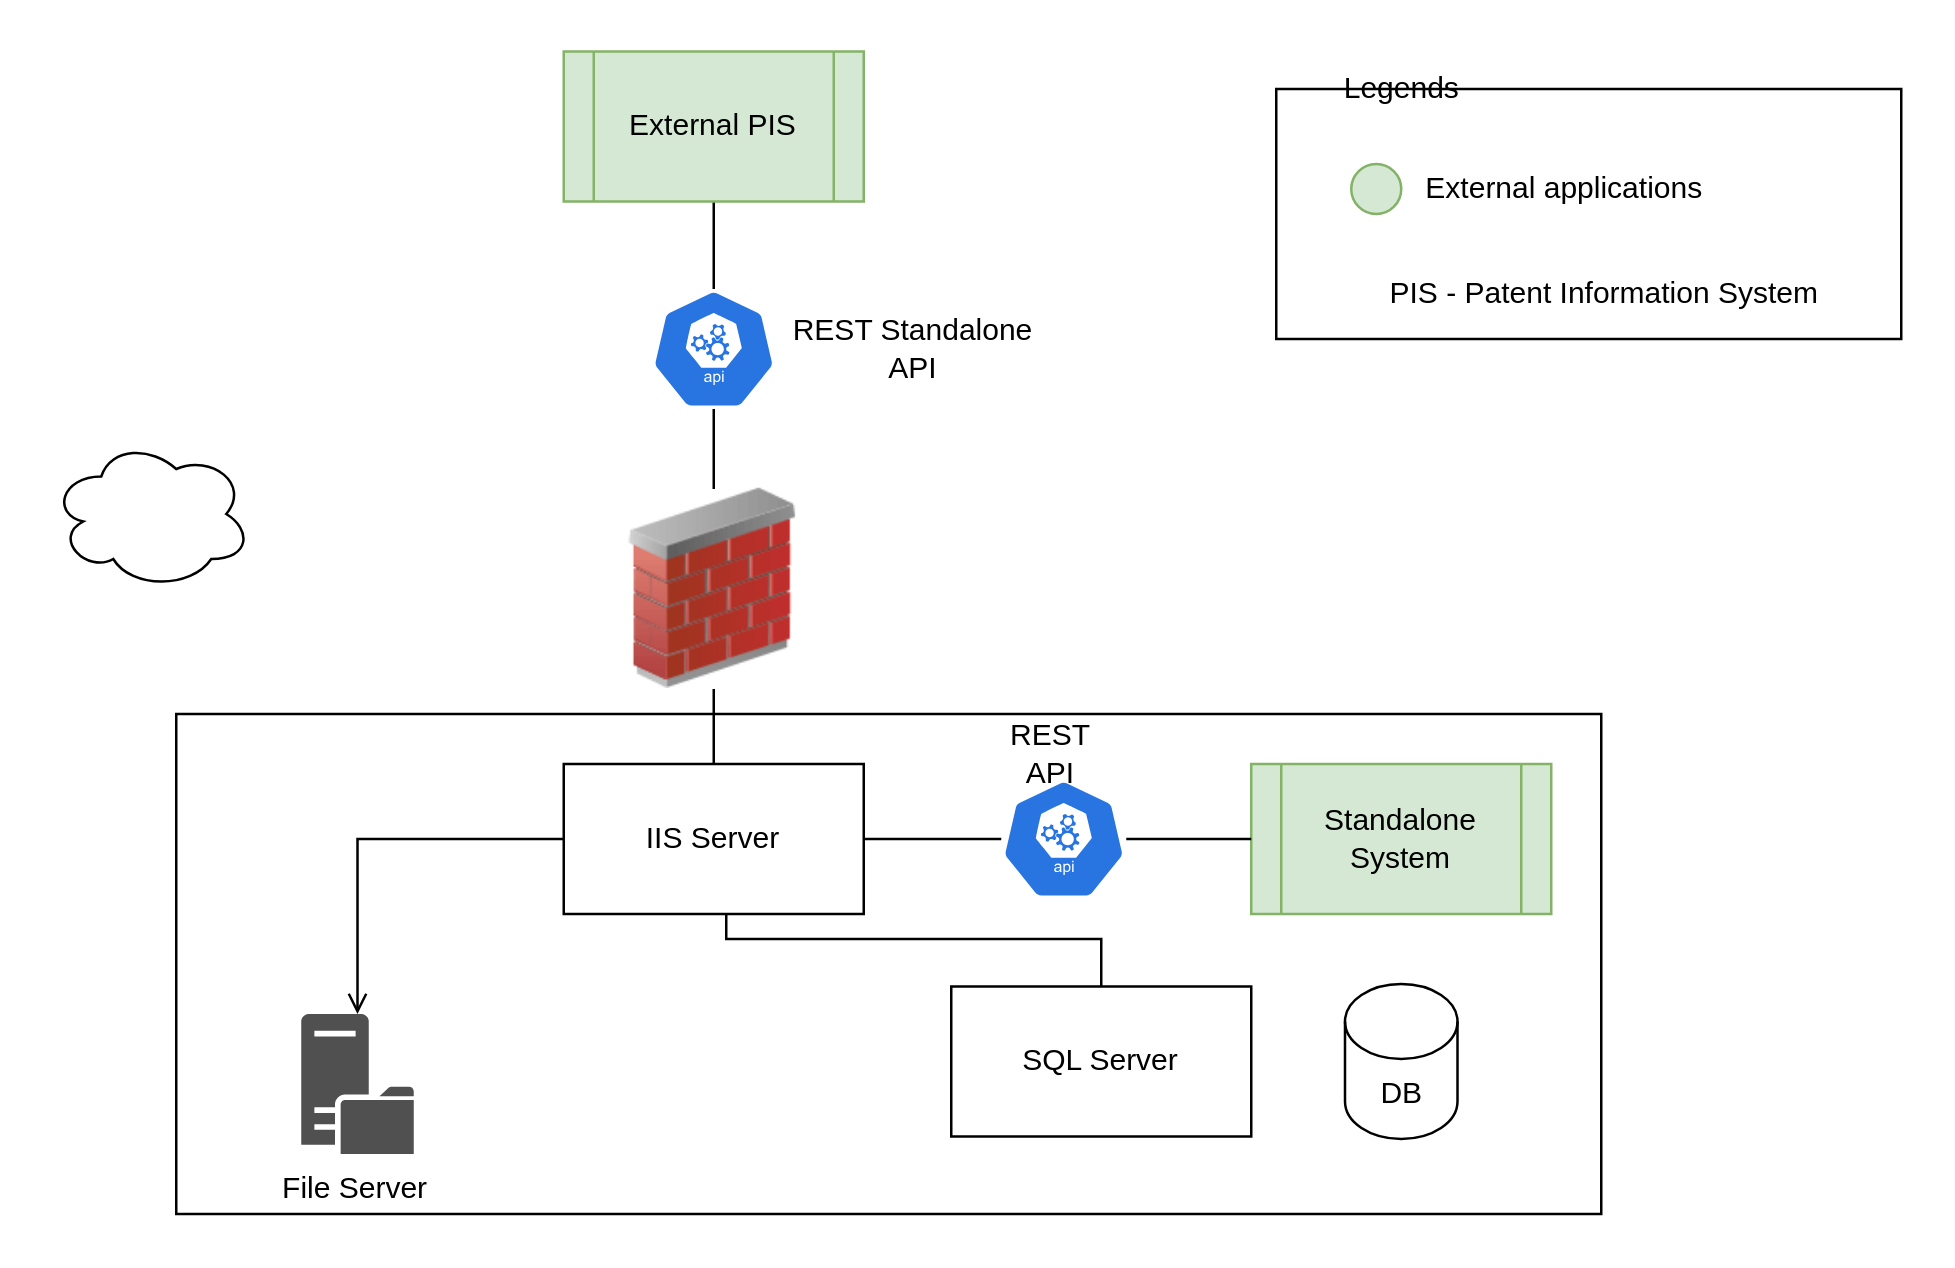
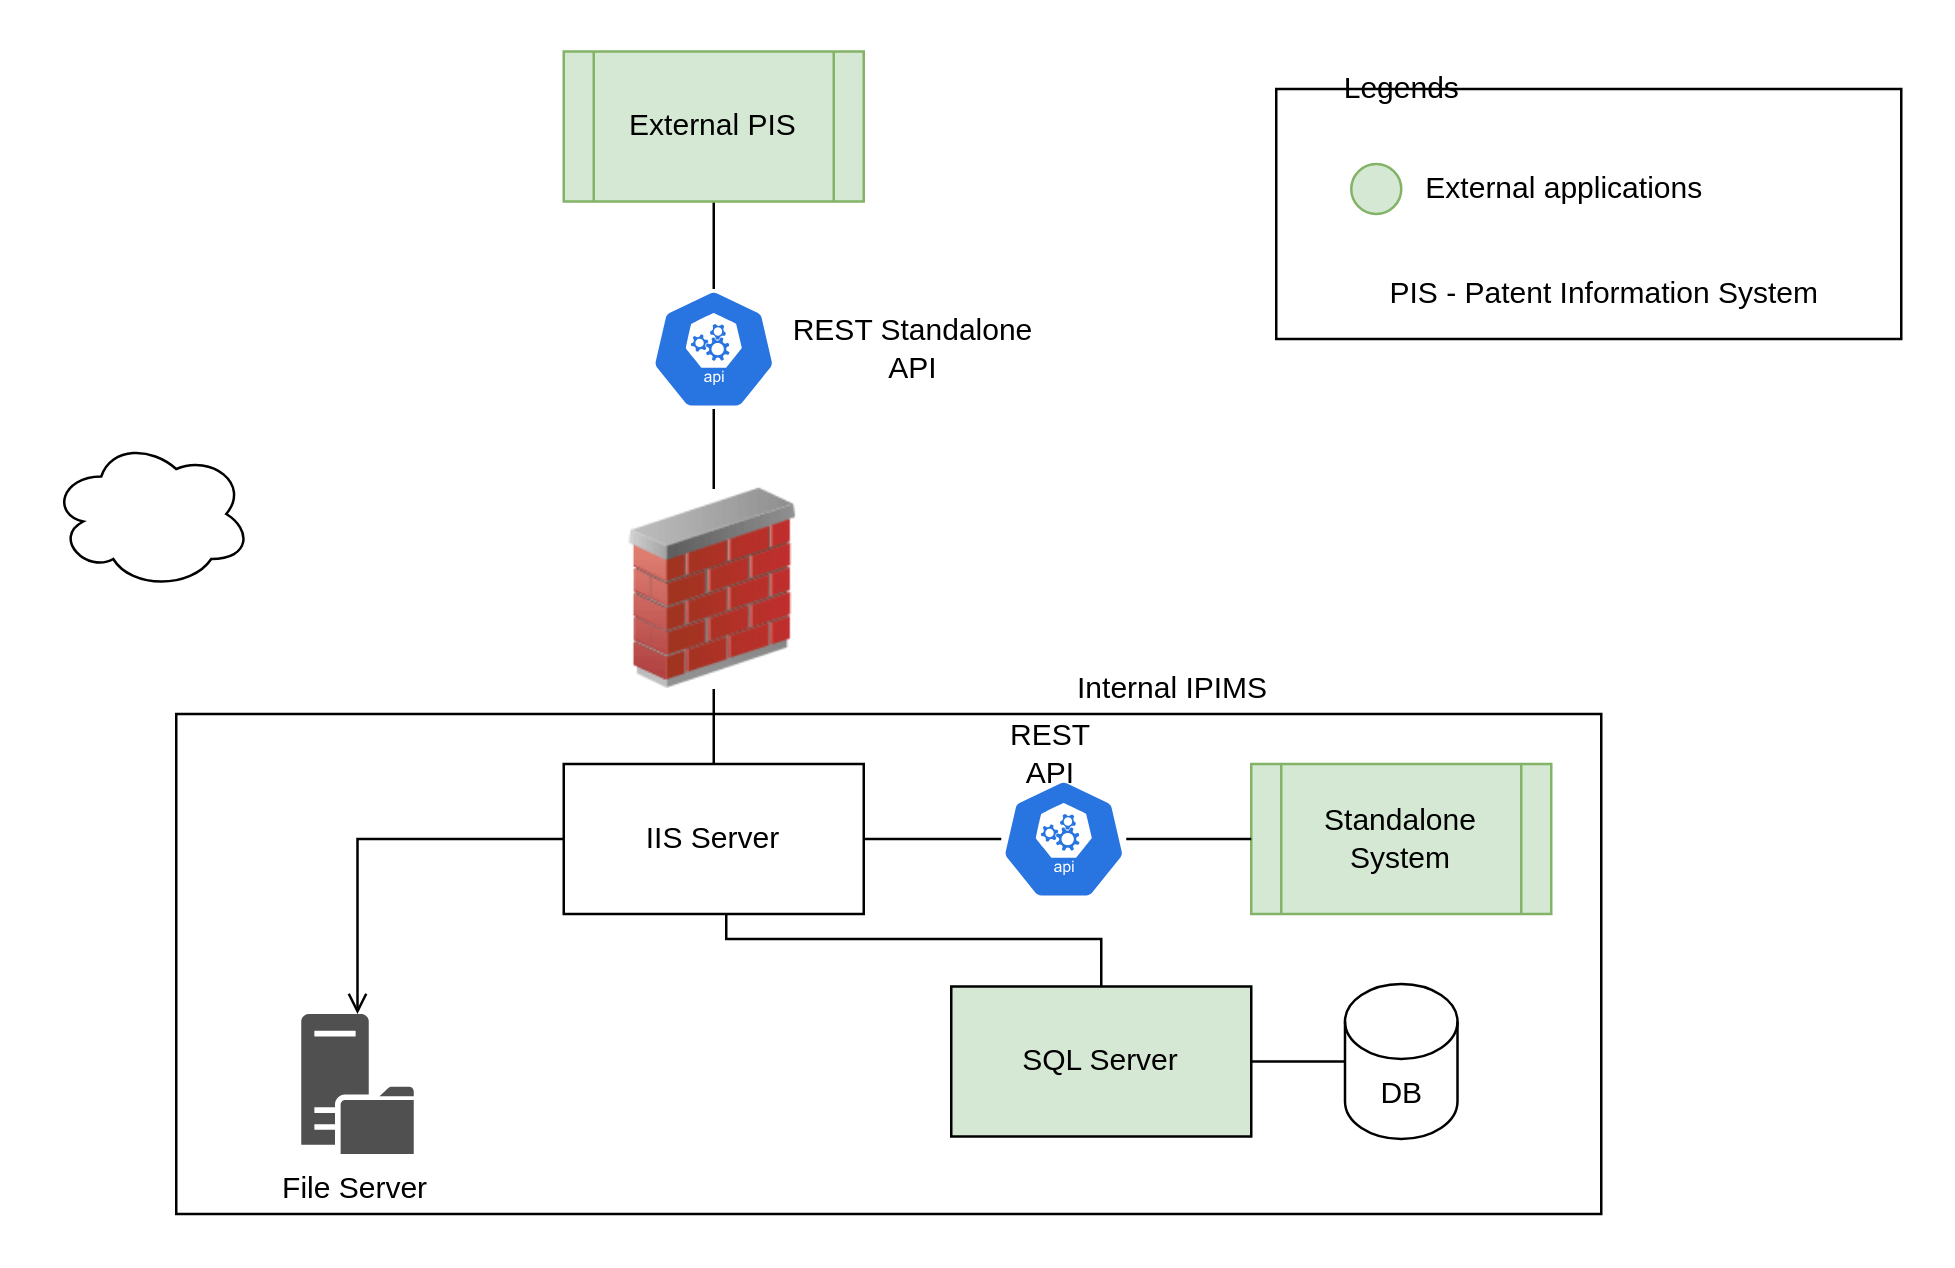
none -> (1176, 689)
(1101, 1061) -> (1101, 1061)
none -> (1298, 1061)
